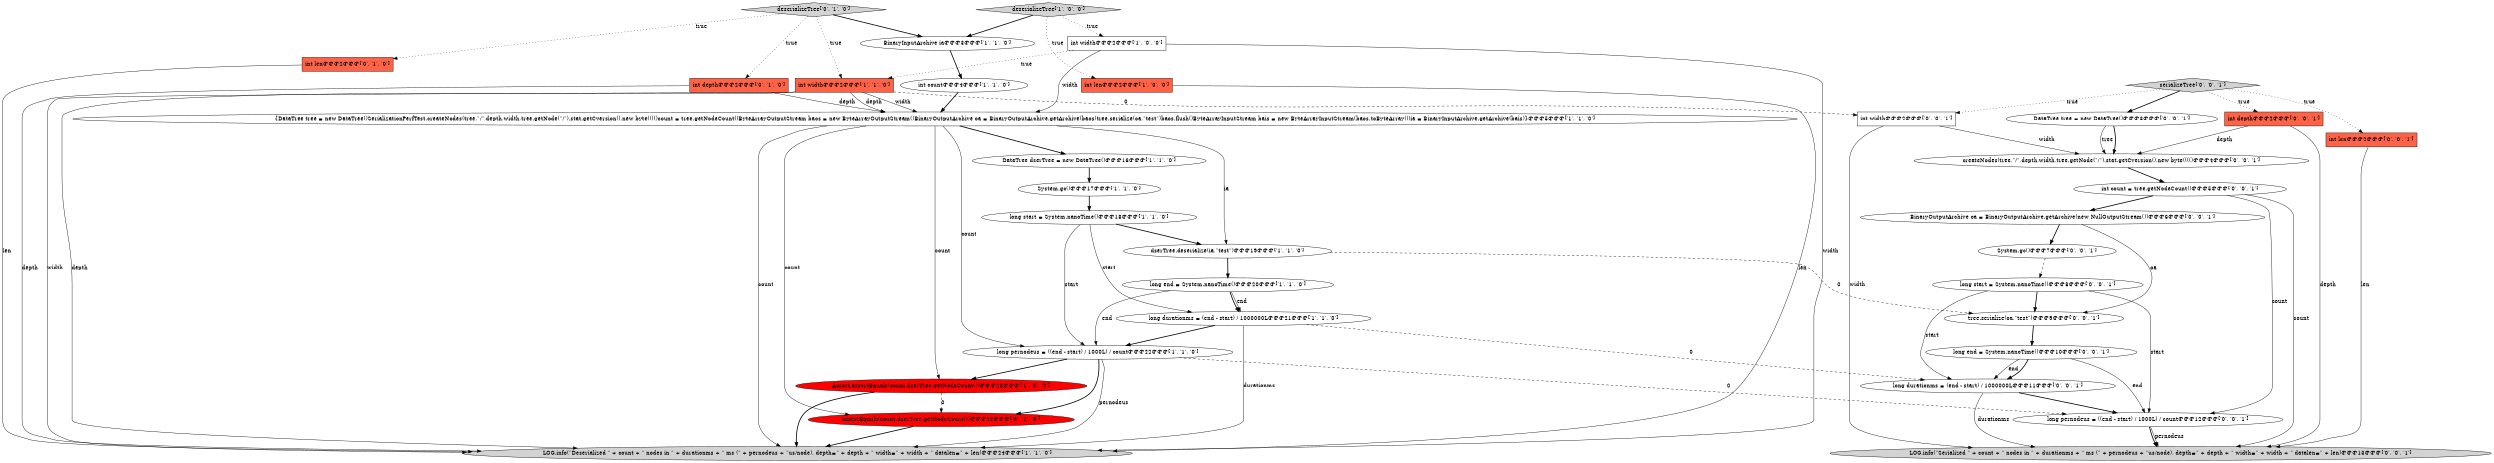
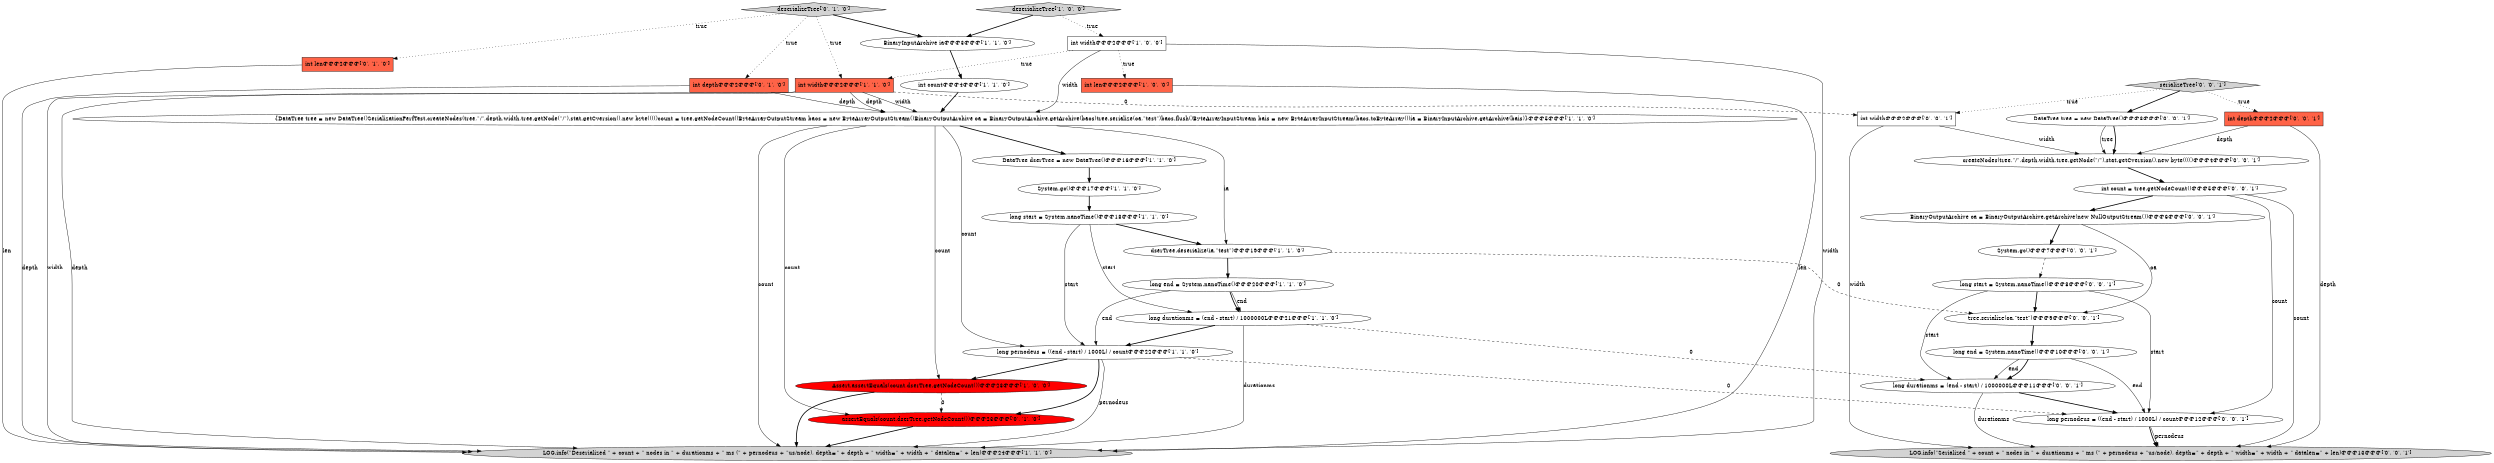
(1056, 56) -> (1121, 62)
(2371, 140) -> none
